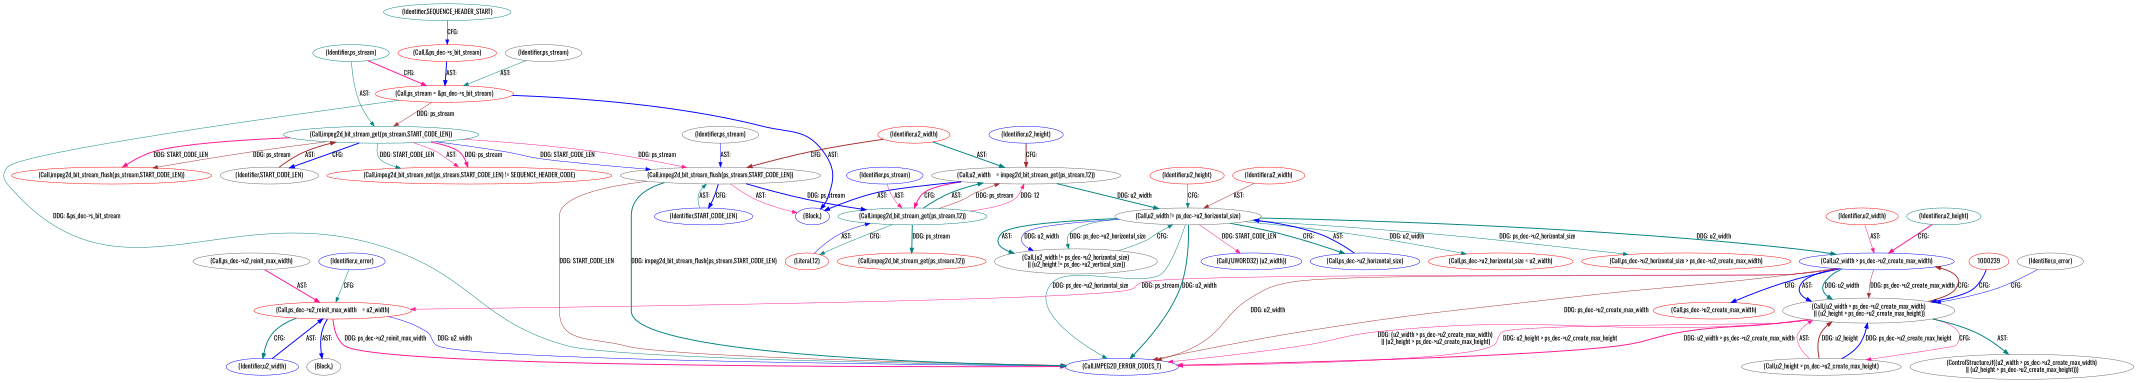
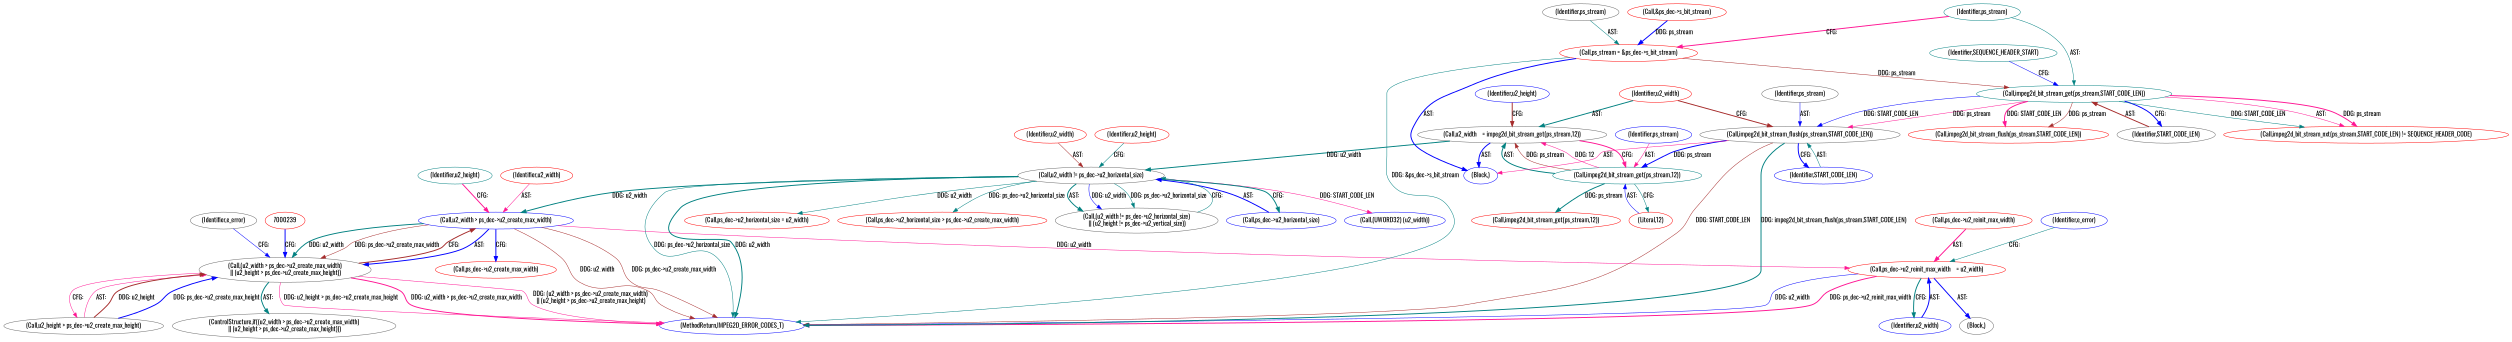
(447, 30) -> (2031, 72)
(452, 73) -> (1674, 33)
(252, 261) -> (1974, 221)
(1989, 261) -> (285, 221)
(1161, 286) -> (1074, 245)
(1122, 367) -> (732, 326)
